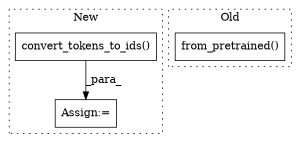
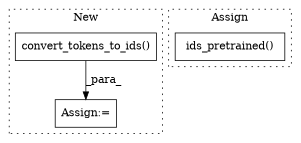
(230, 18) -> (230, 18)
(230, 47) -> (230, 47)
